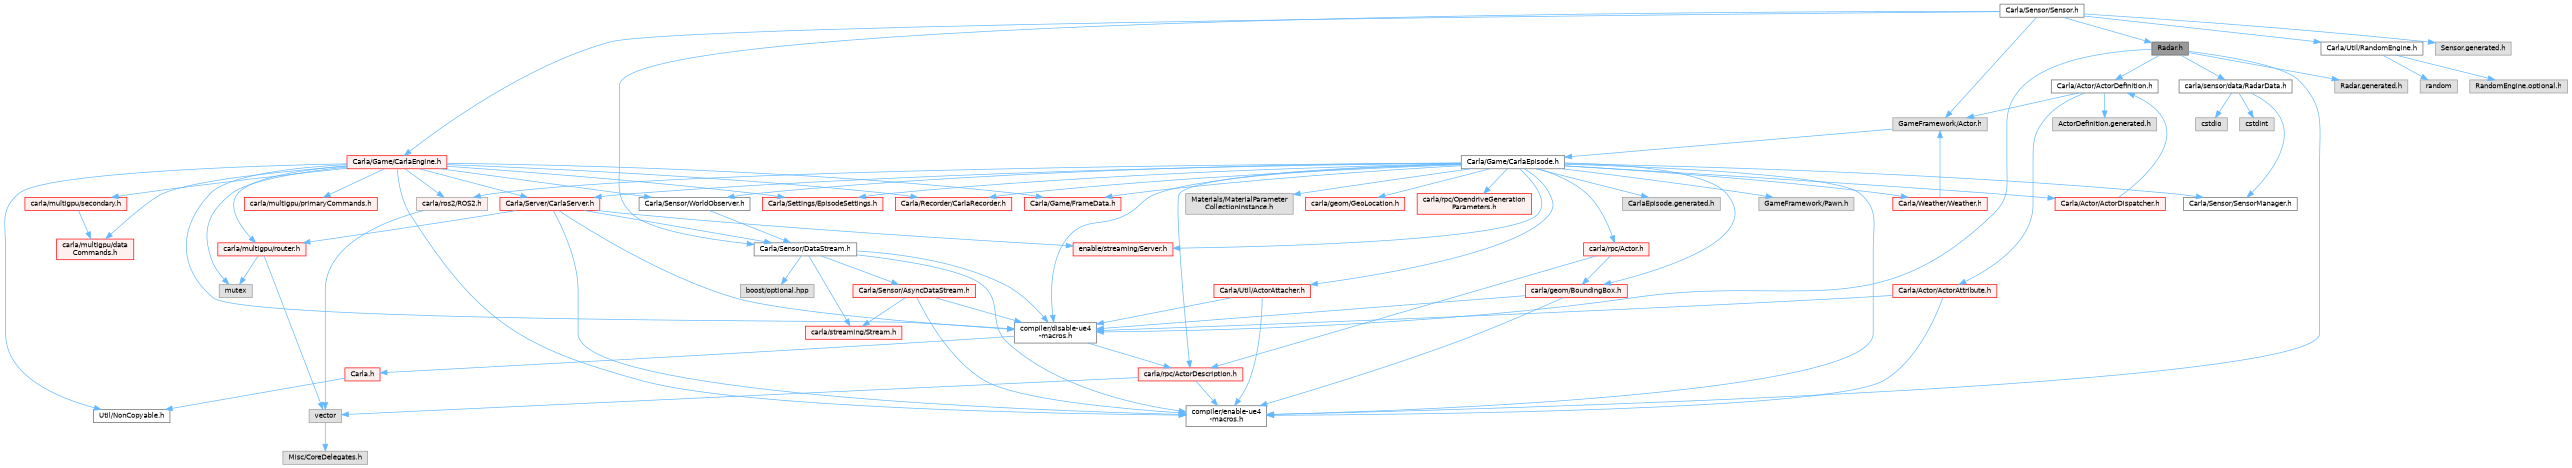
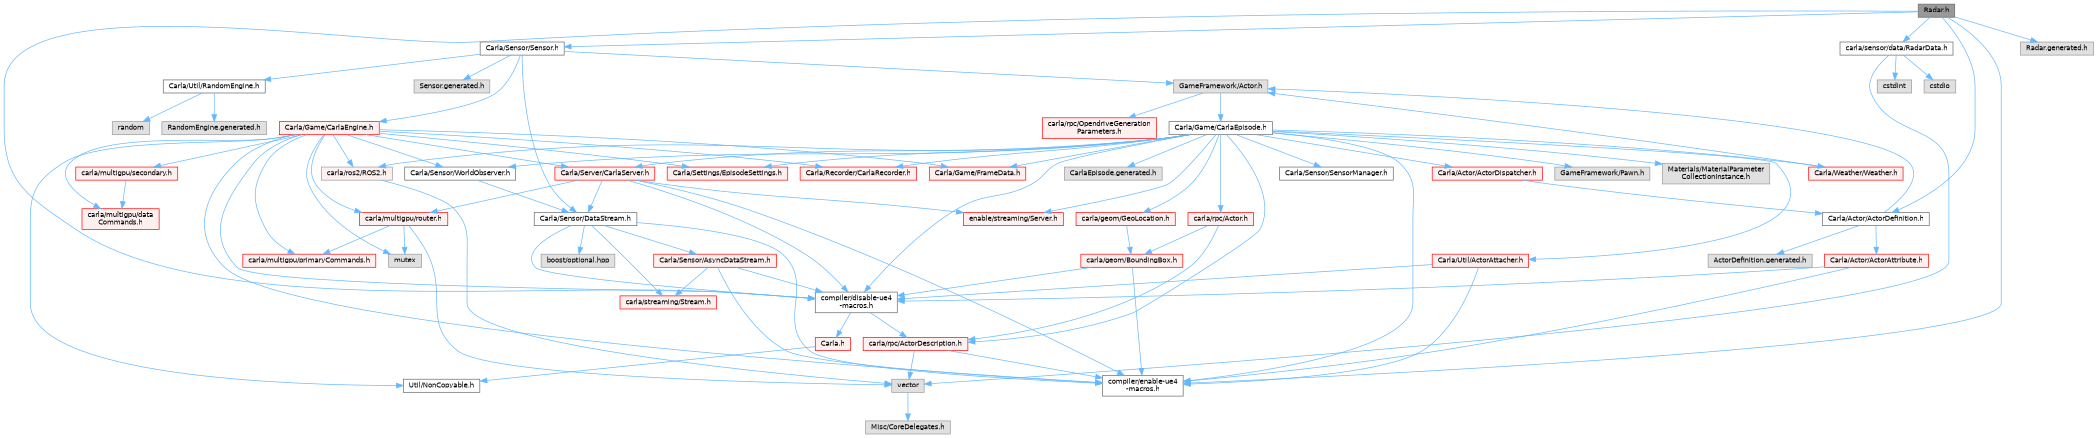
(2104, 29) -> (1245, 29)
(2519, 86) -> (214, 128)
(2284, 140) -> (1600, 328)
(1498, 179) -> (1169, 104)
(1727, 195) -> (1128, 236)
none -> (355, 240)
